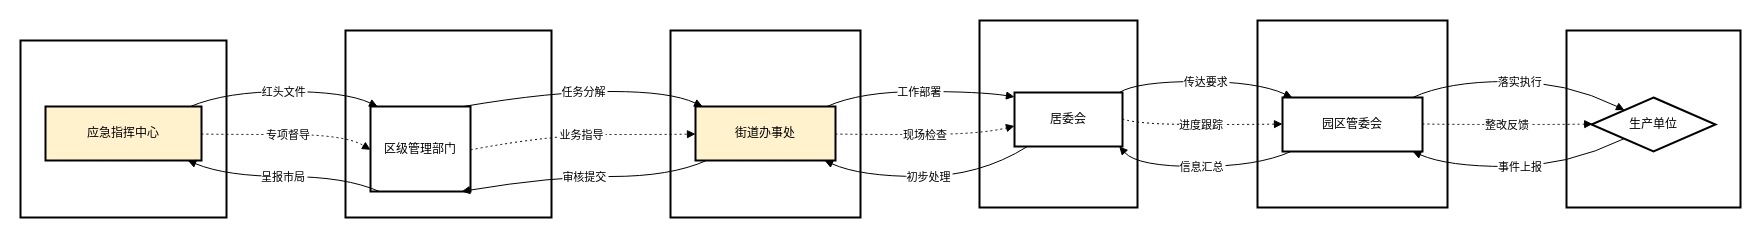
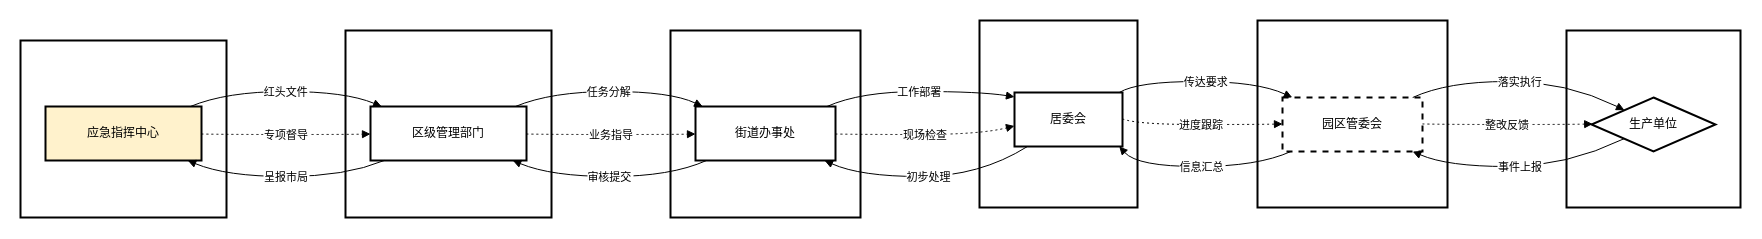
(1353, 125) -> (1353, 125)
(766, 134) -> (766, 134)
(421, 149) -> (449, 134)
